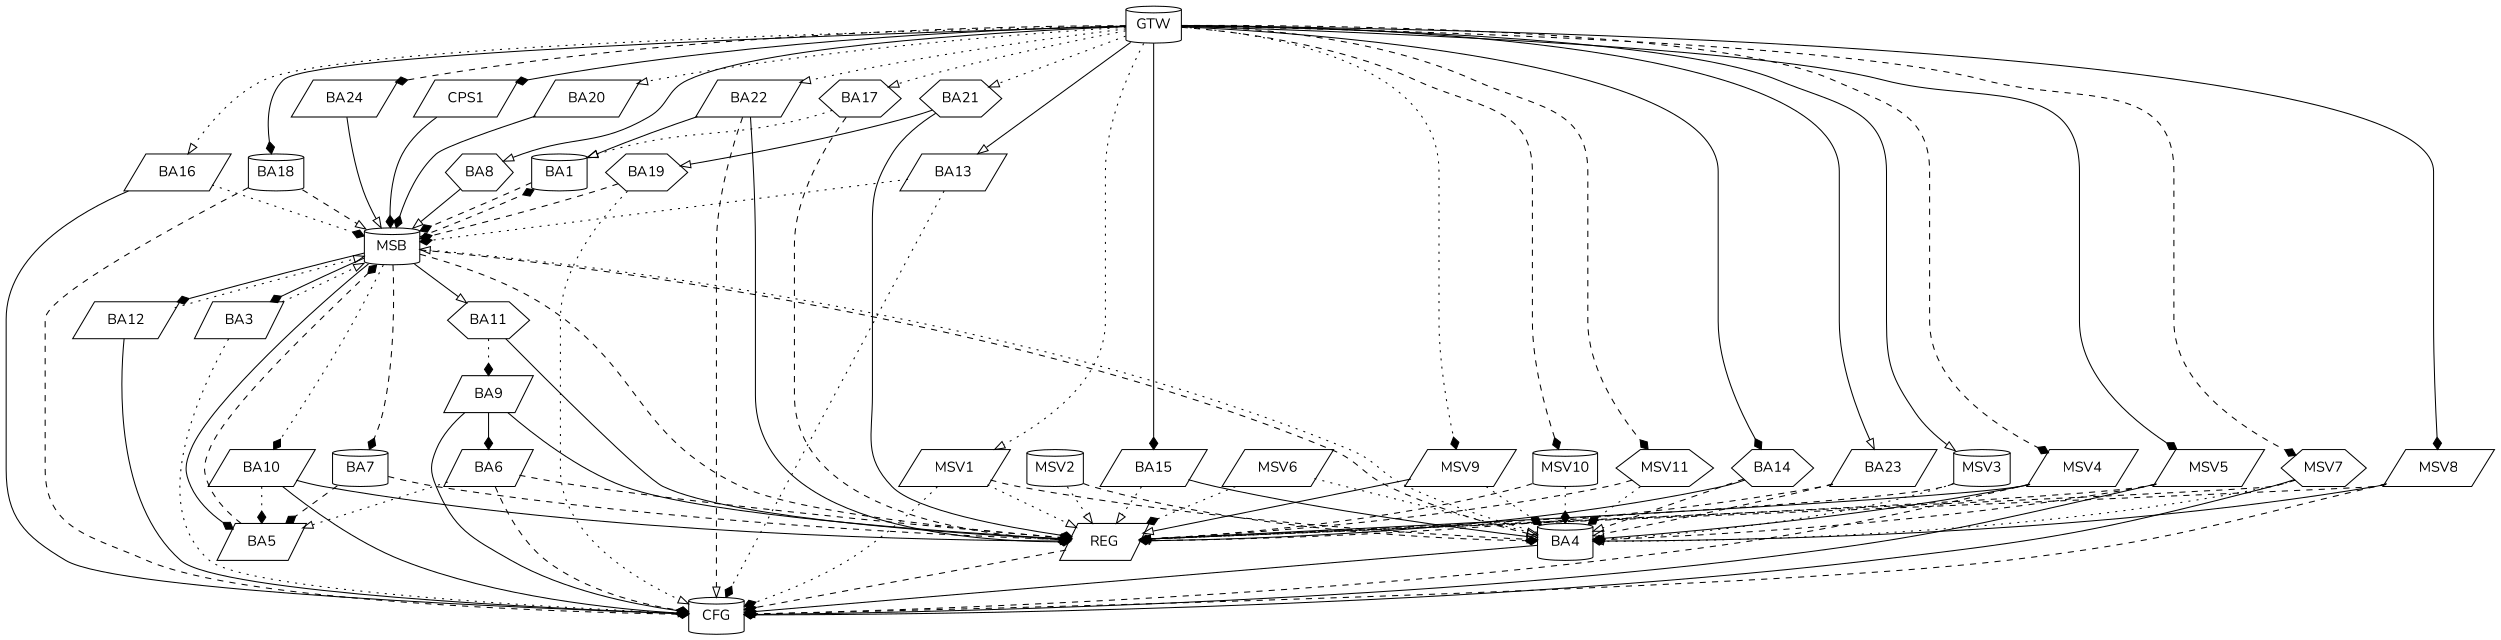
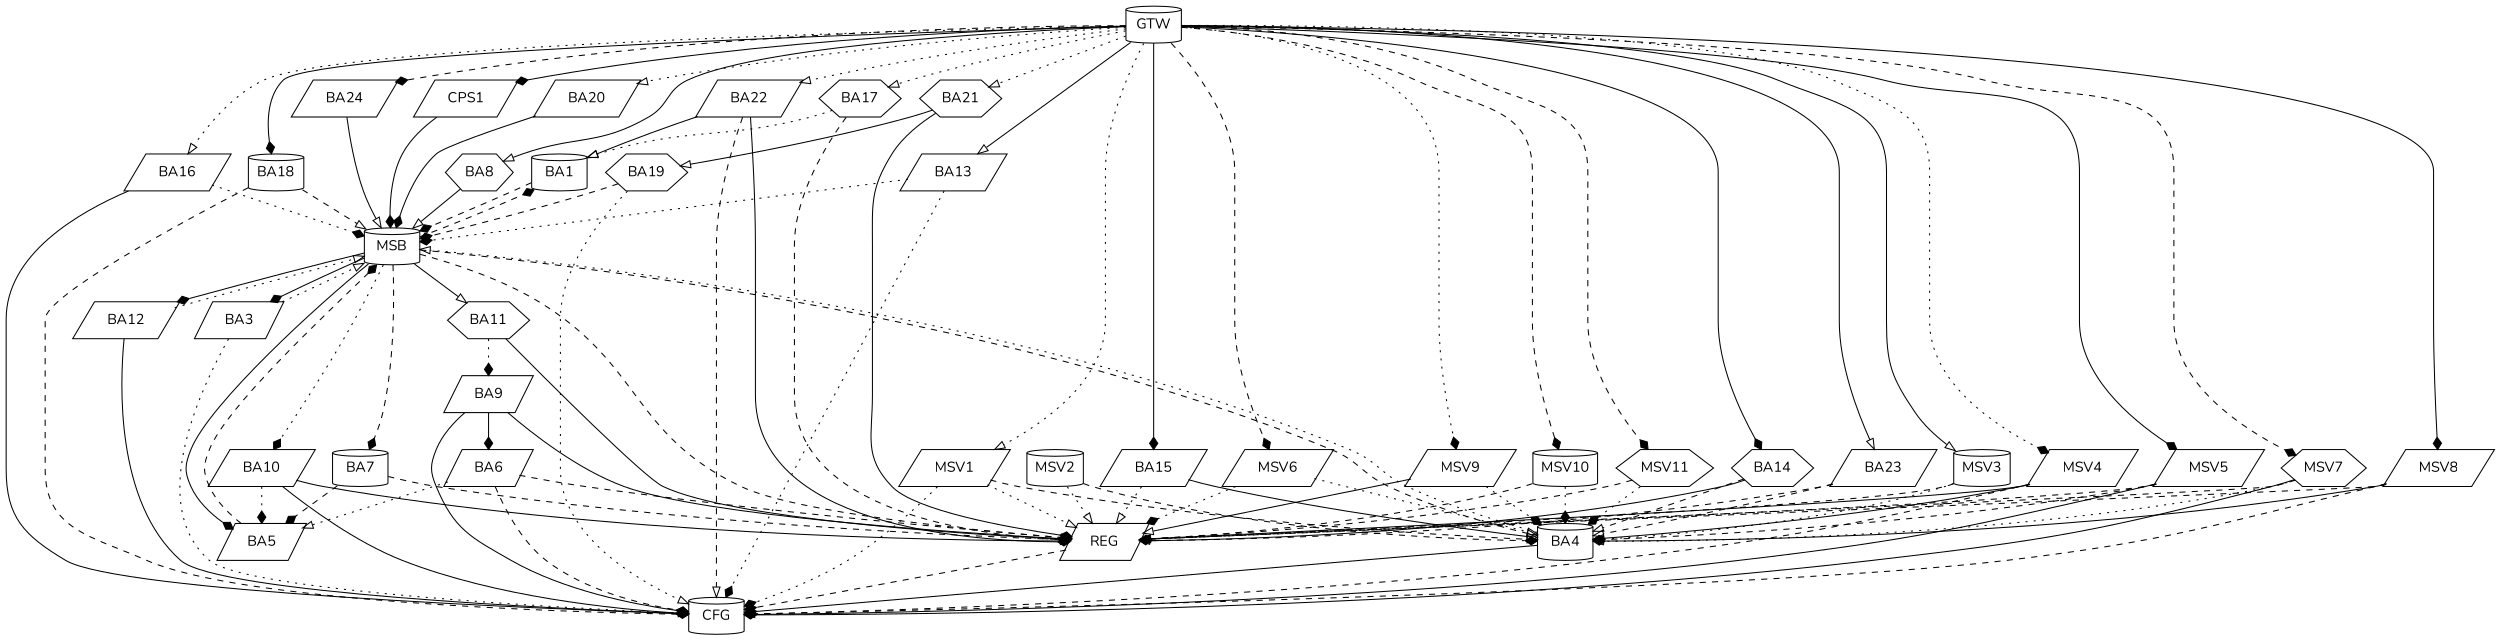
(1824, 77) -> (1824, 77)
none -> (1235, 234)
